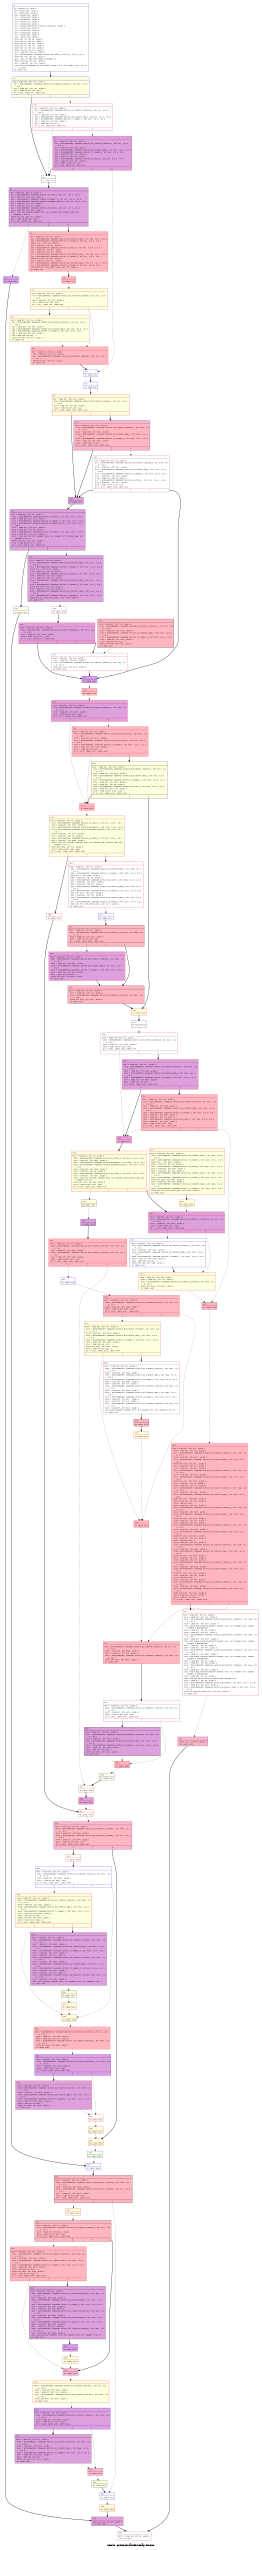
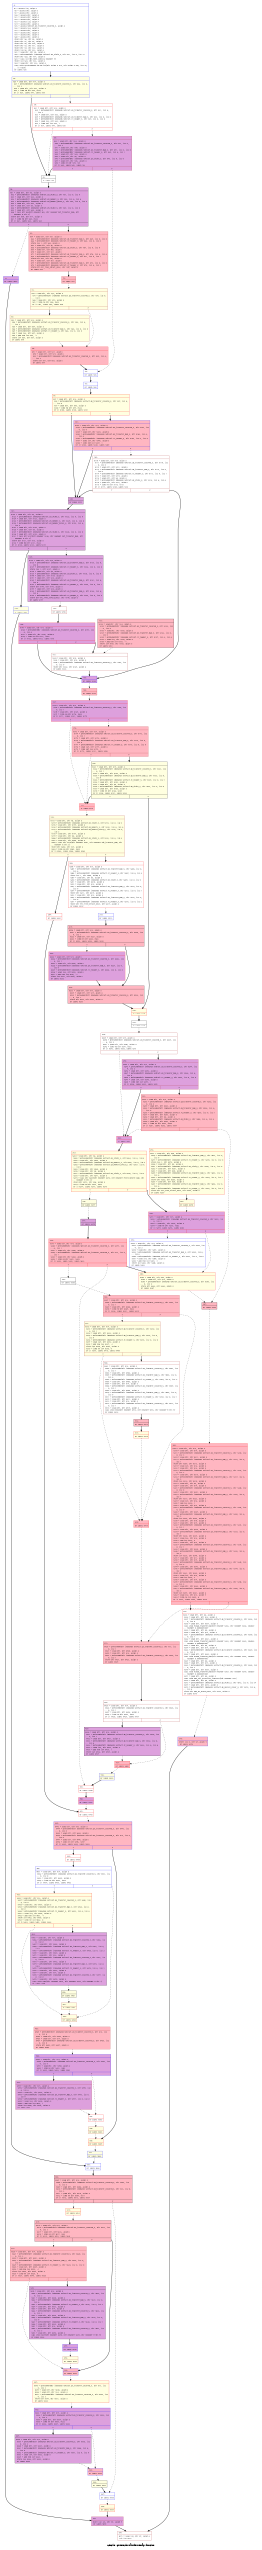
(173, 1269) -> (135, 1269)
(68, 1281) -> (68, 1281)
